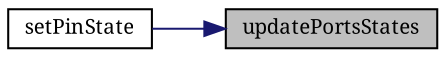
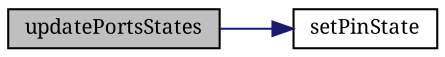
(178, 29) -> (246, 29)
